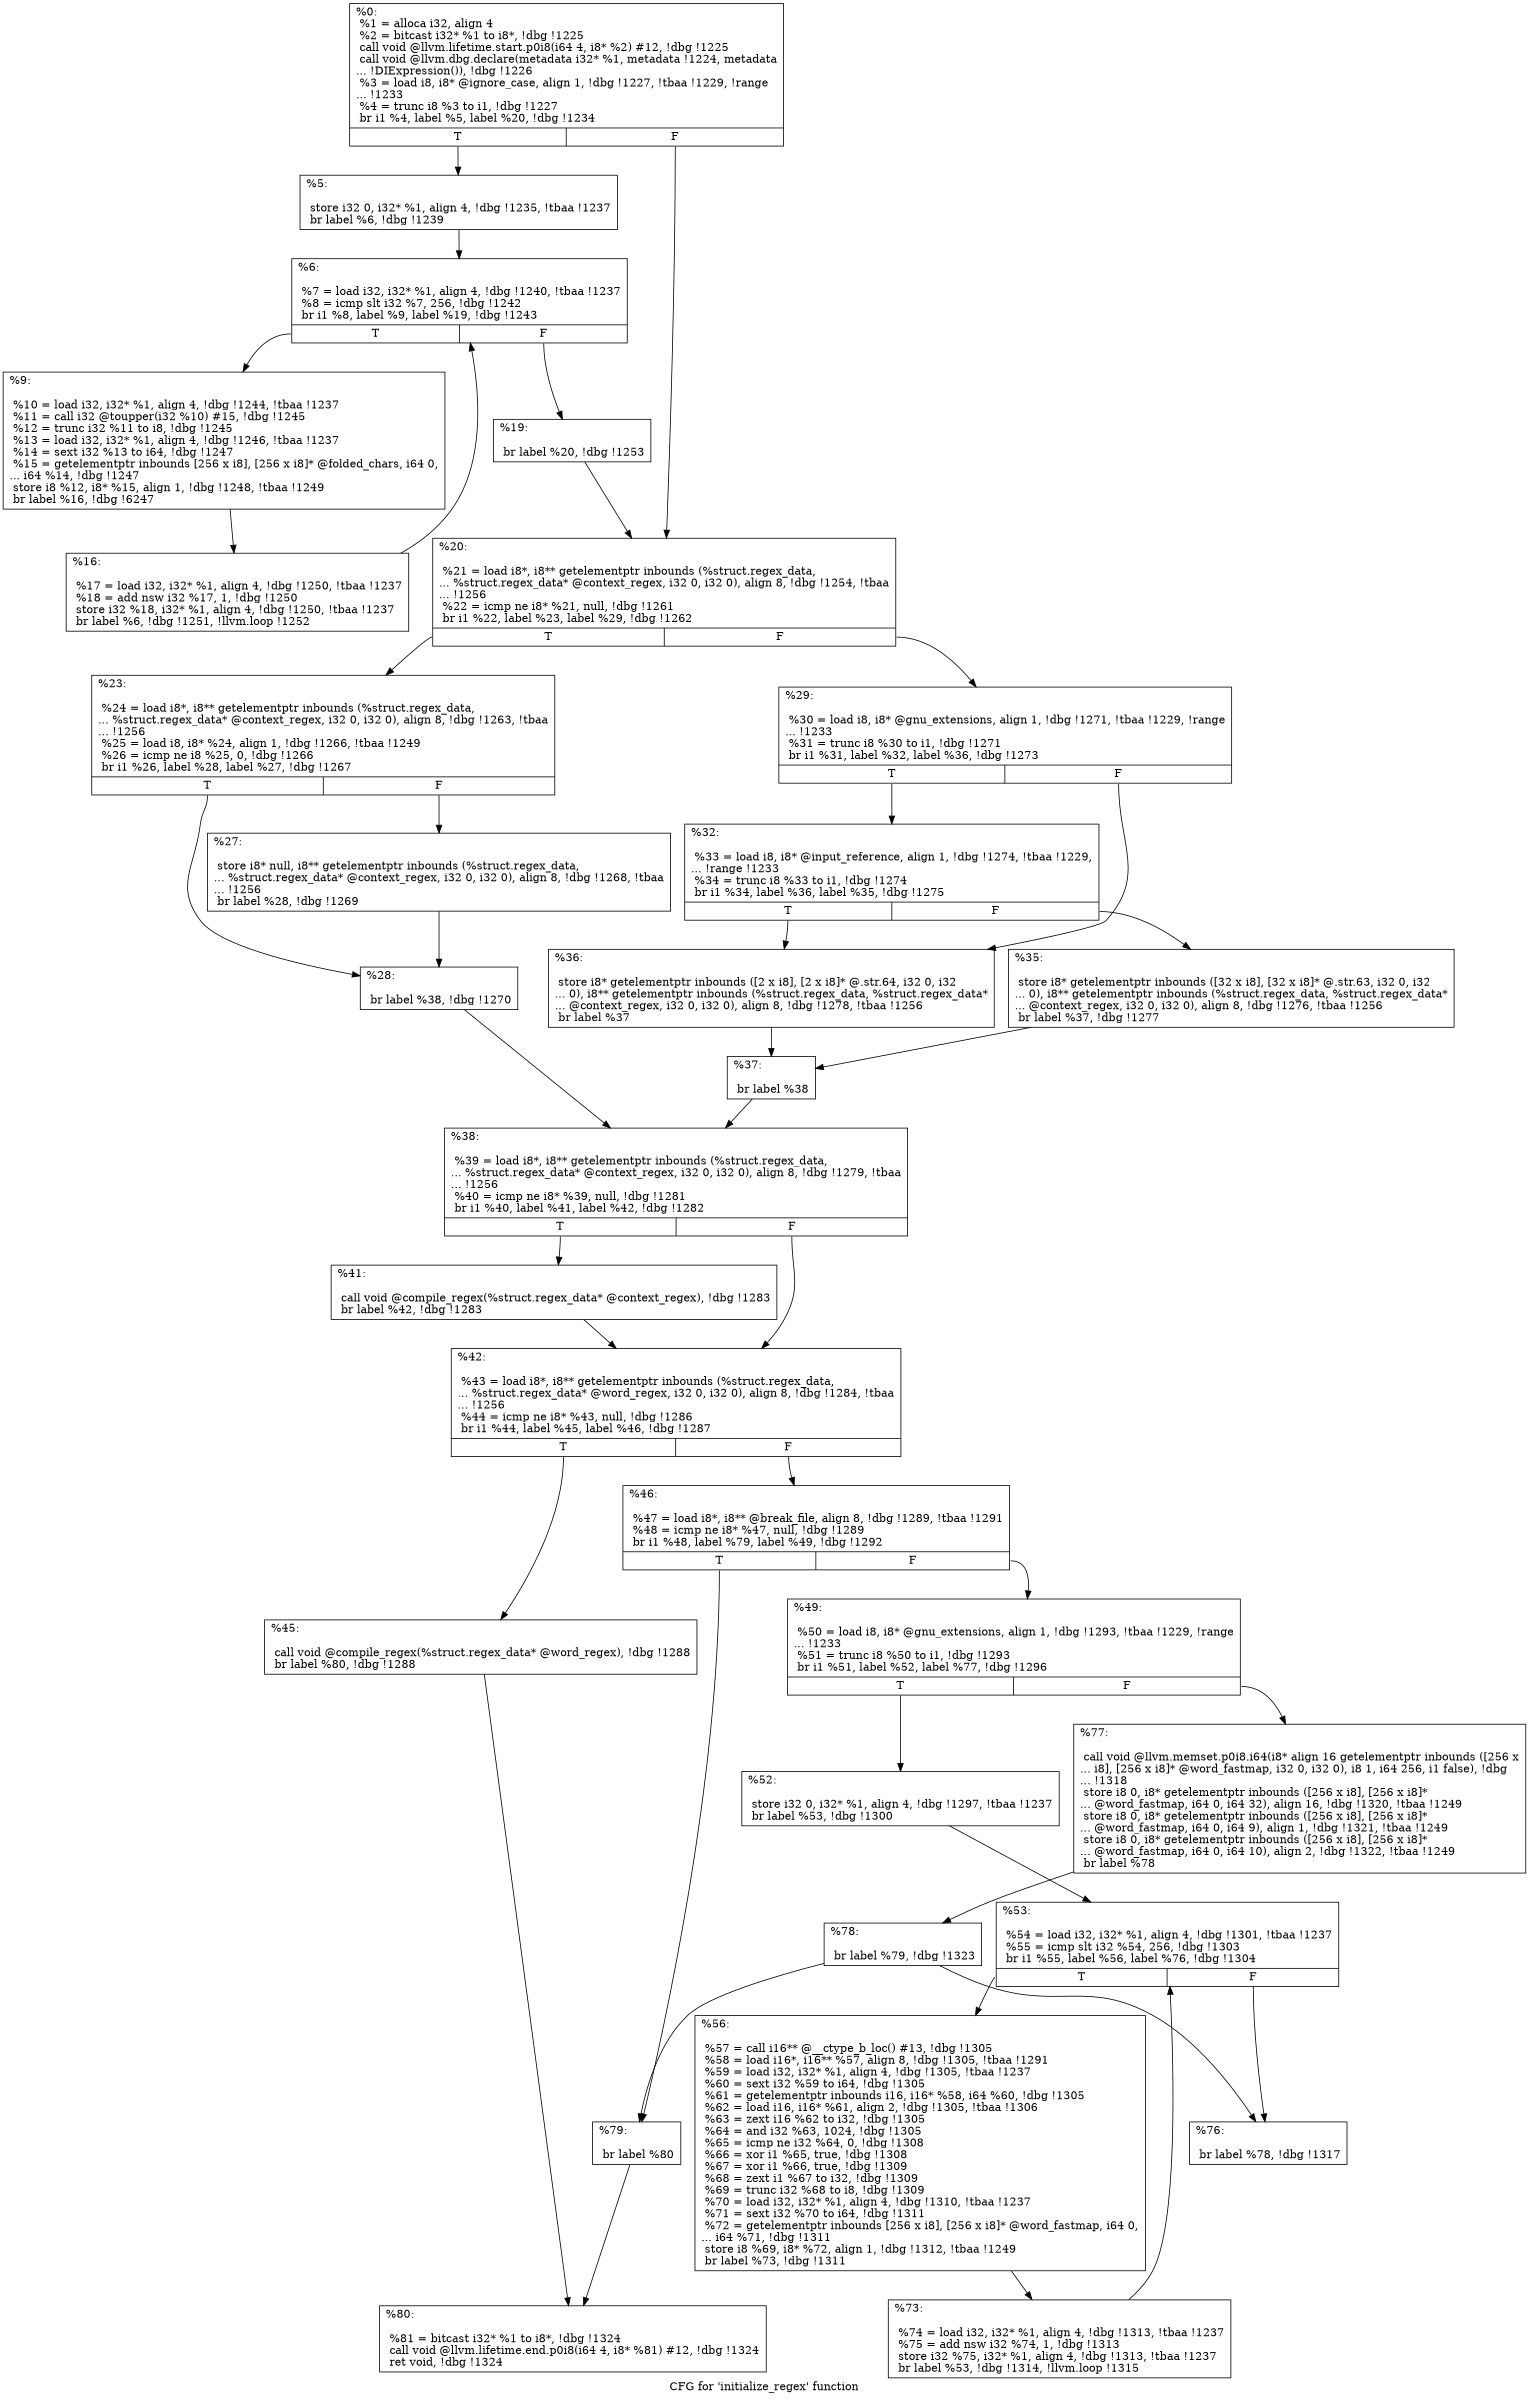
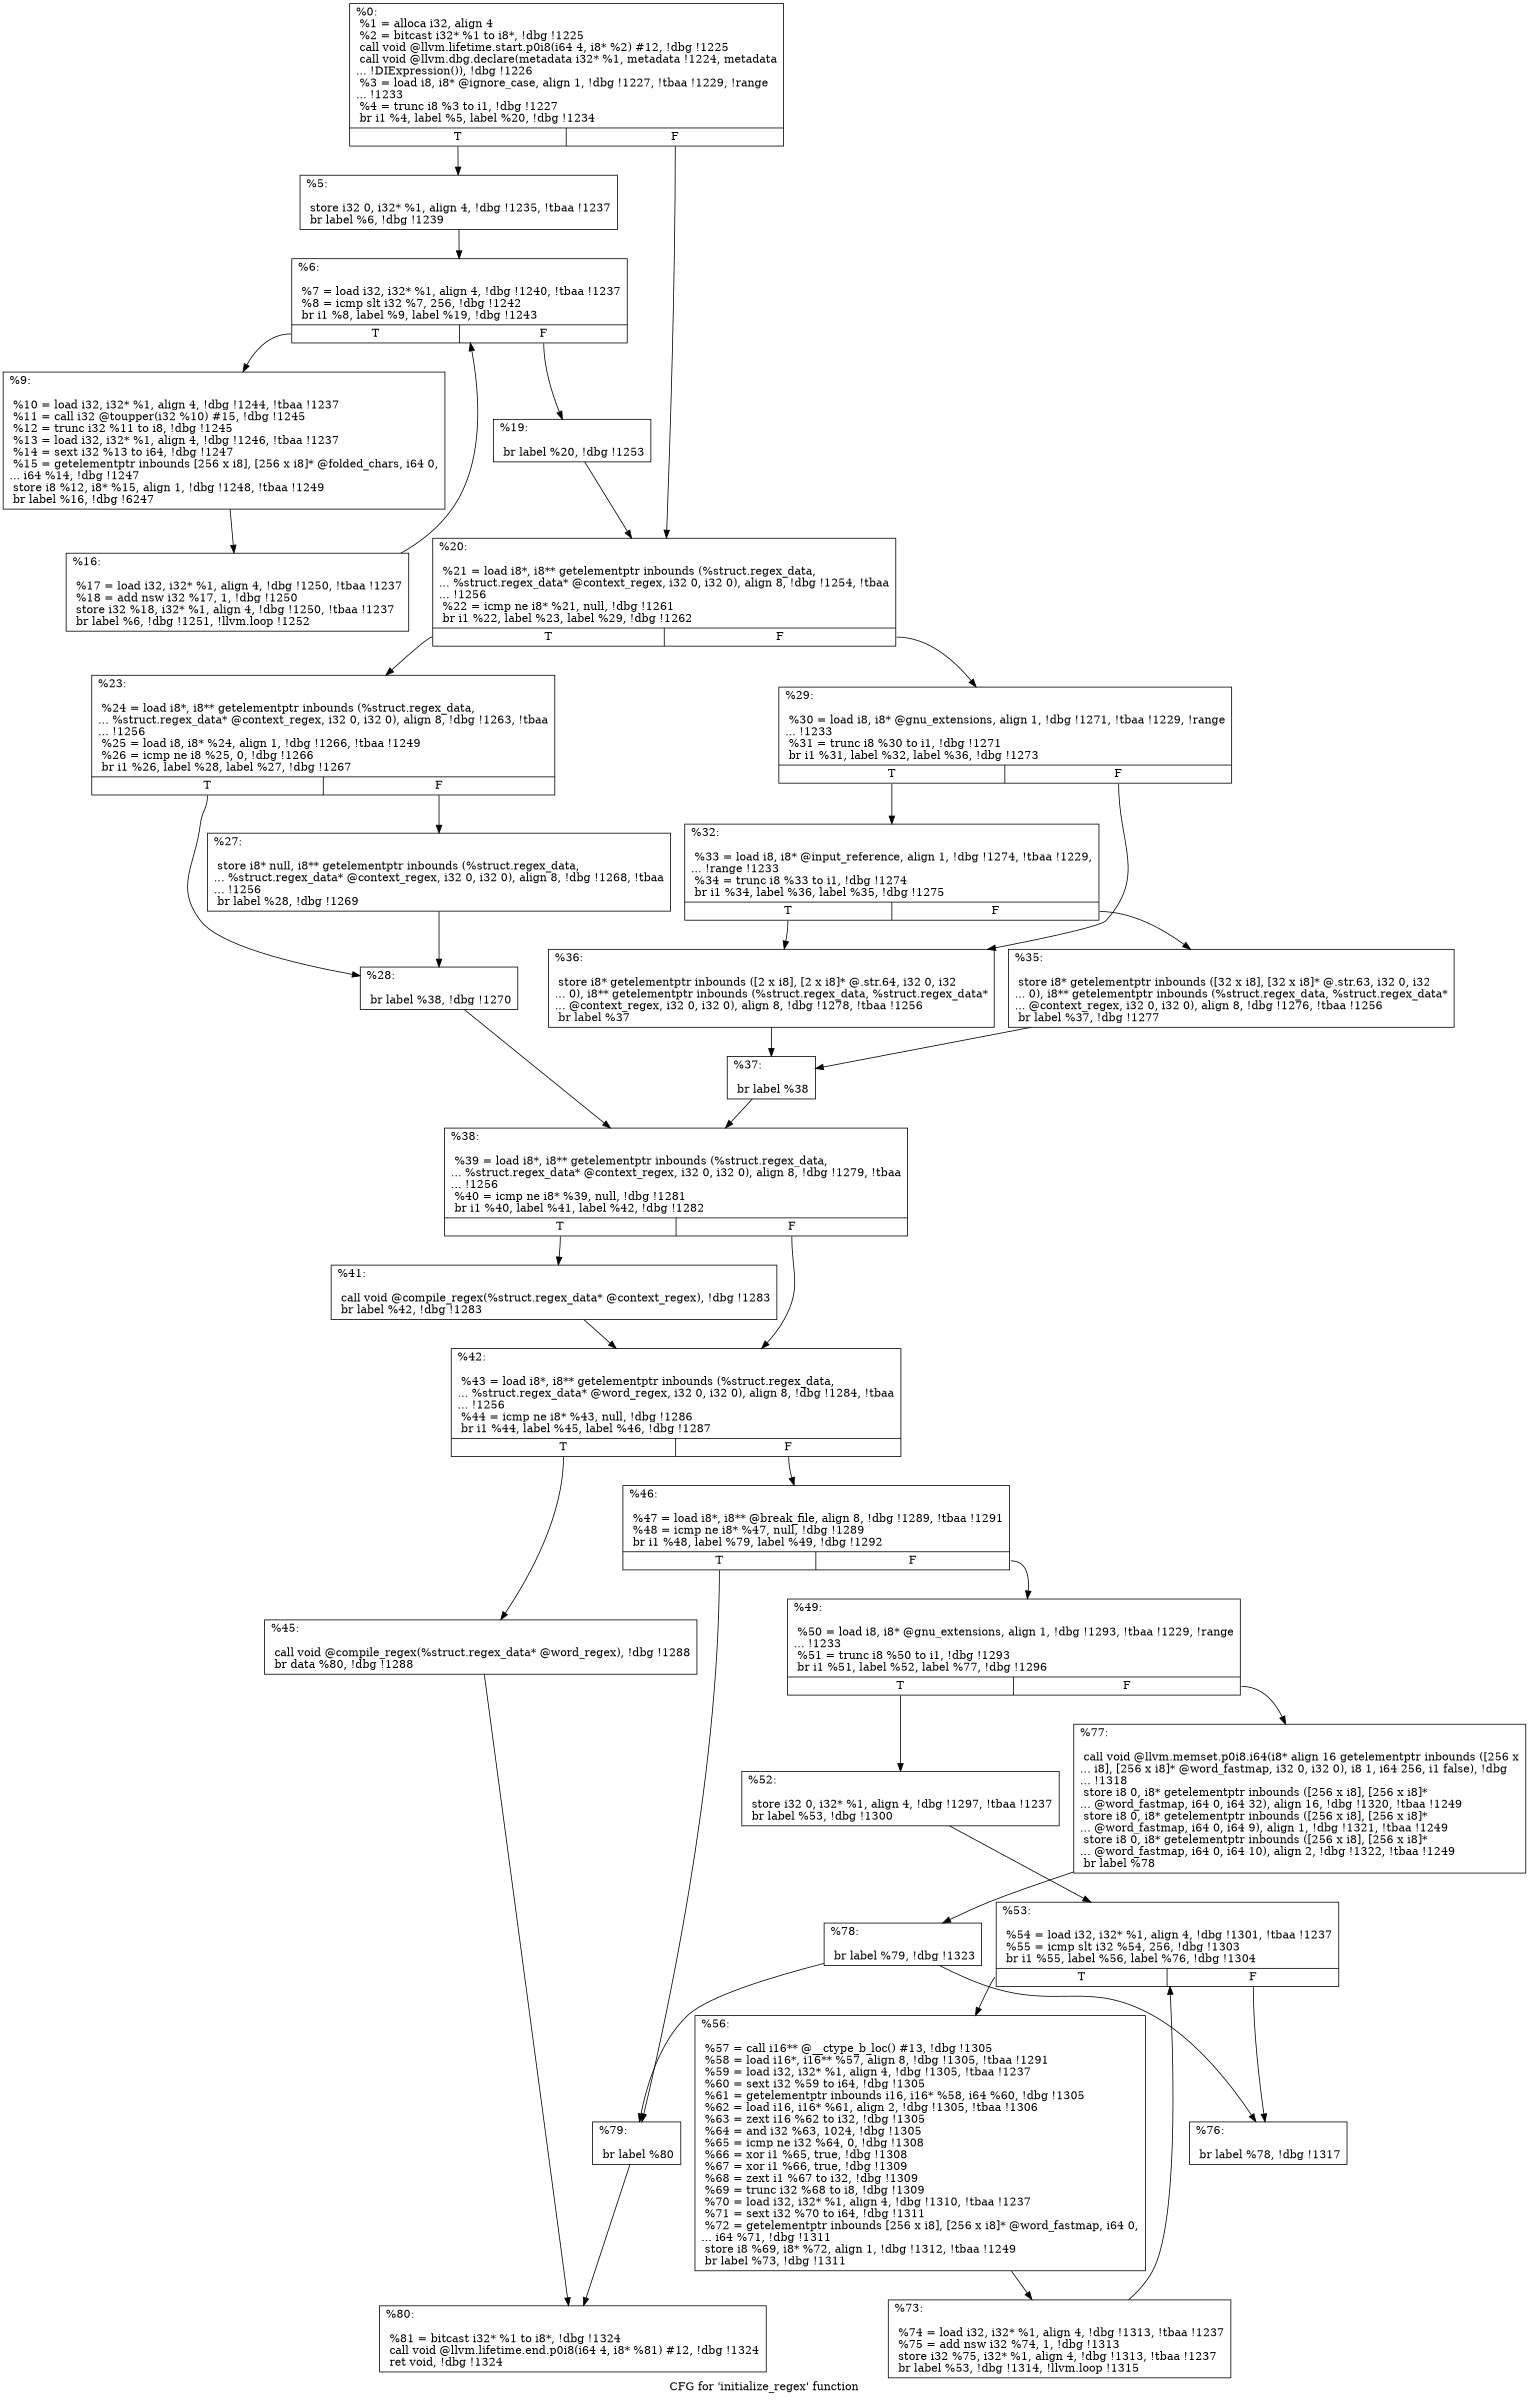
(343, 1665) -> (342, 1665)
